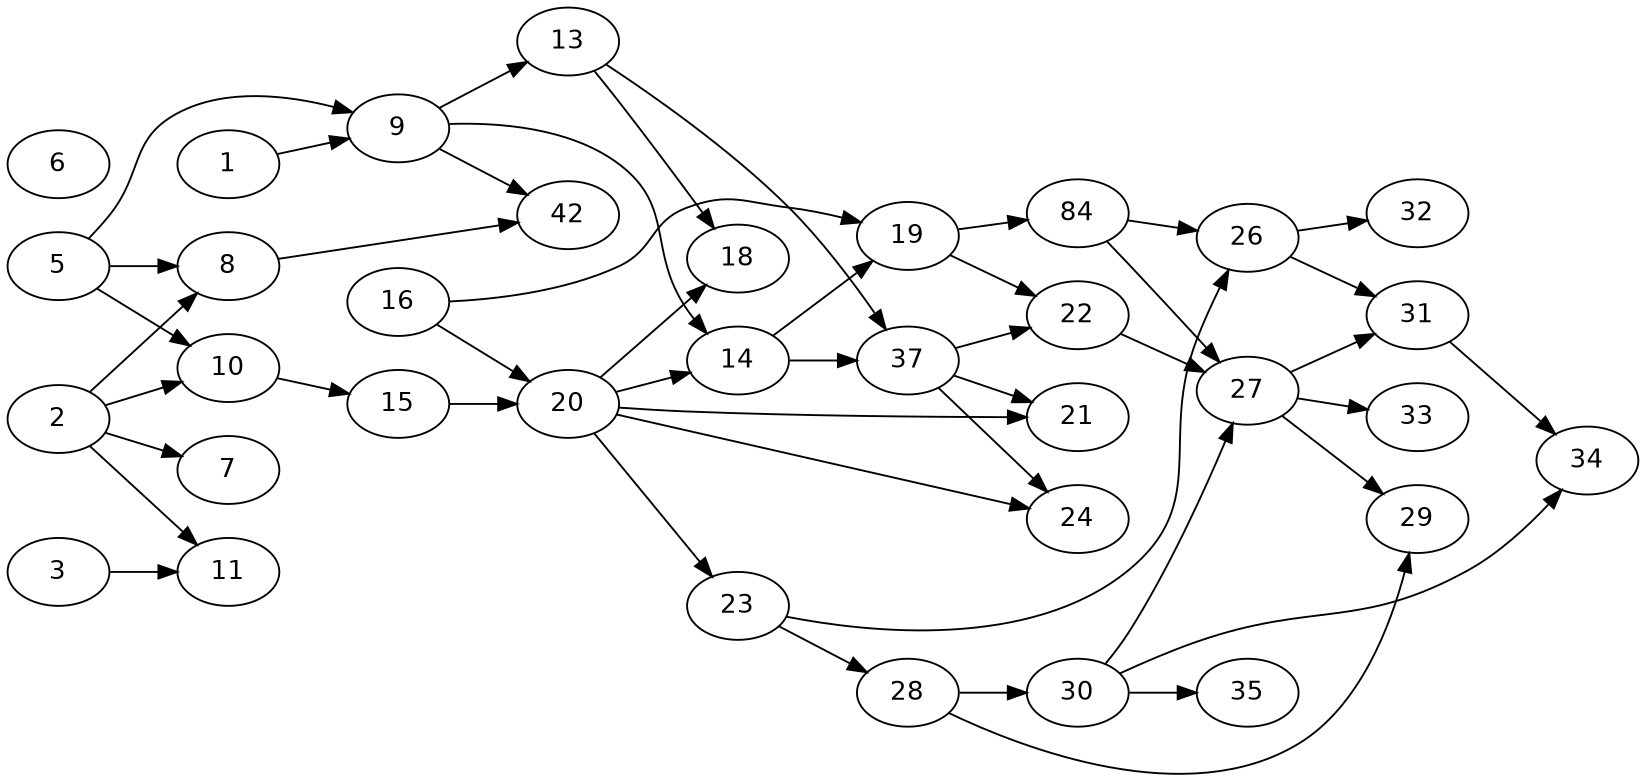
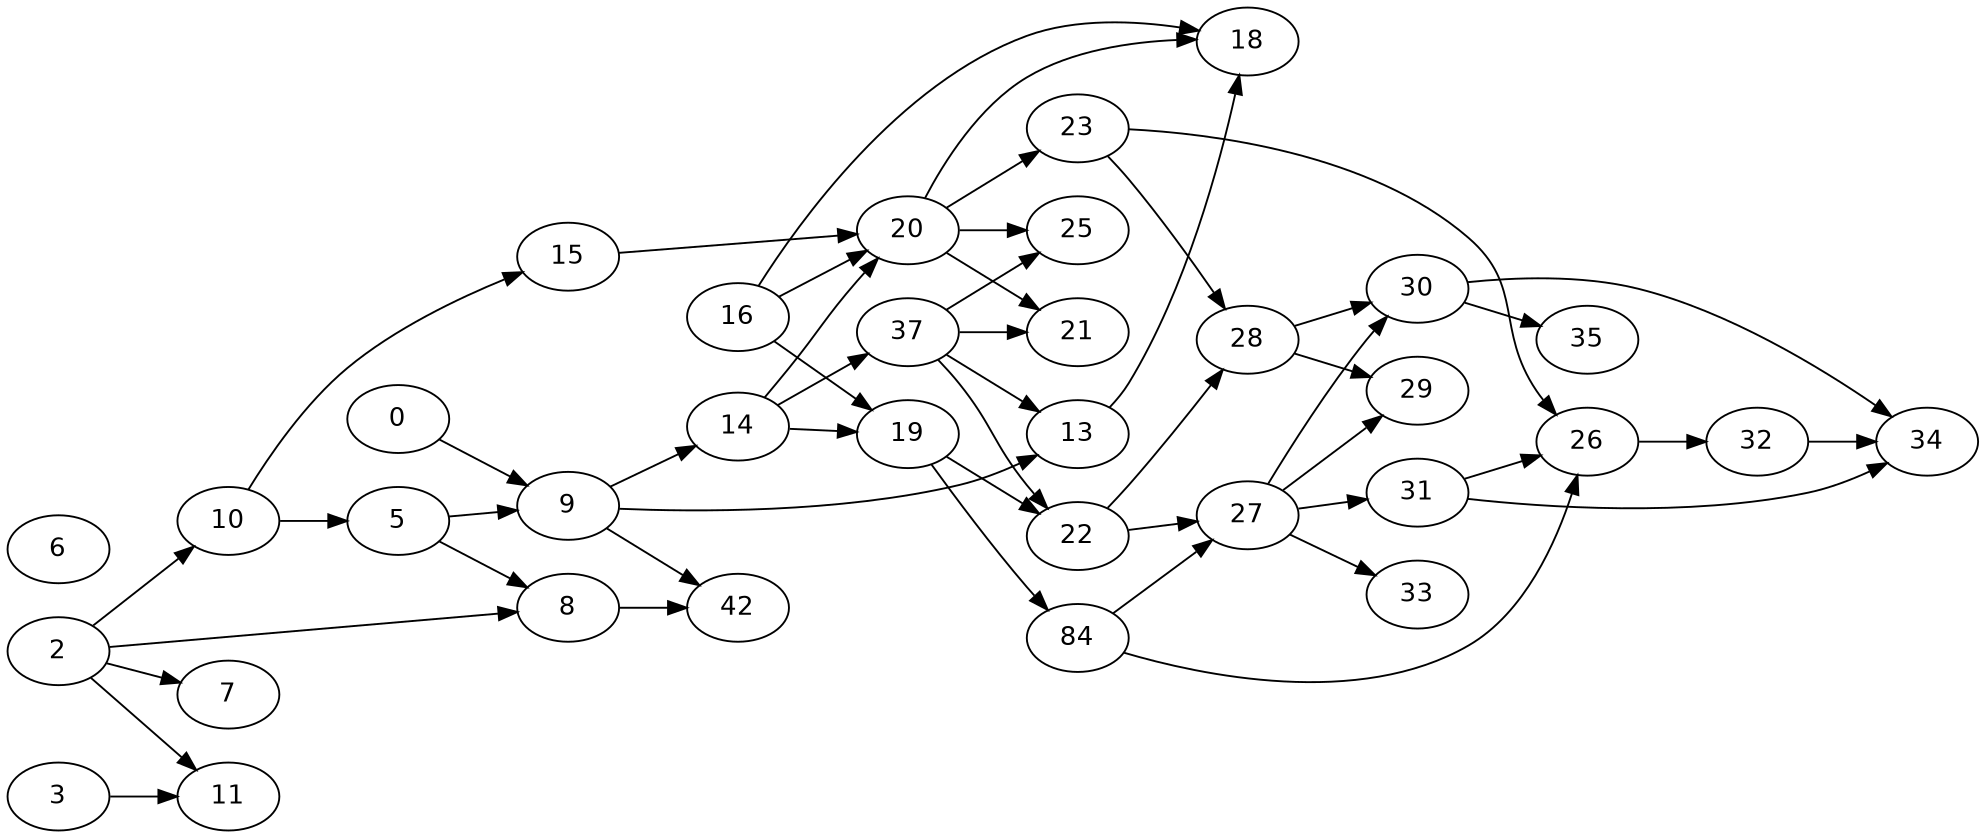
none -> (932, 89)
(228, 164) -> (398, 419)
(754, 175) -> (985, 378)
(1324, 273) -> (1494, 470)
(135, 312) -> (304, 521)
(644, 385) -> (815, 335)
none -> (1833, 442)
none -> (1161, 448)
(1078, 519) -> (1078, 230)
(1172, 556) -> (1318, 405)
